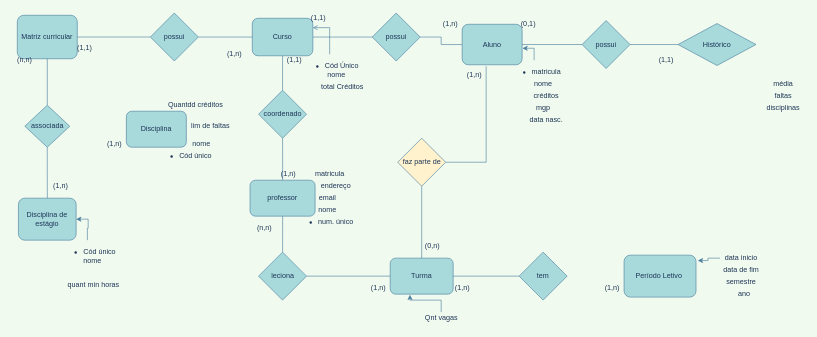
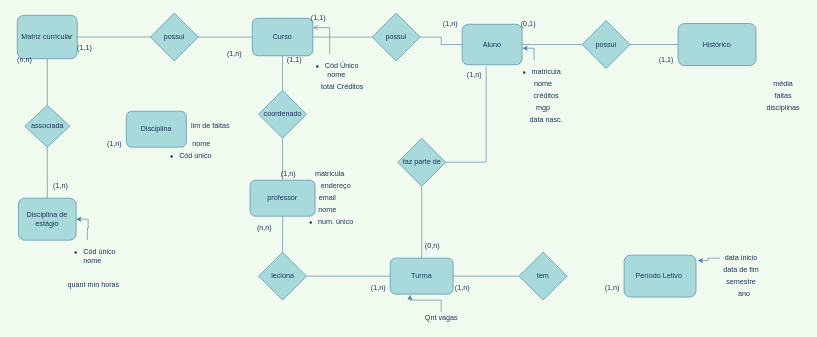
(717, 45) -> (717, 45)
(195, 105) -> none
(422, 162) -> (422, 162)
